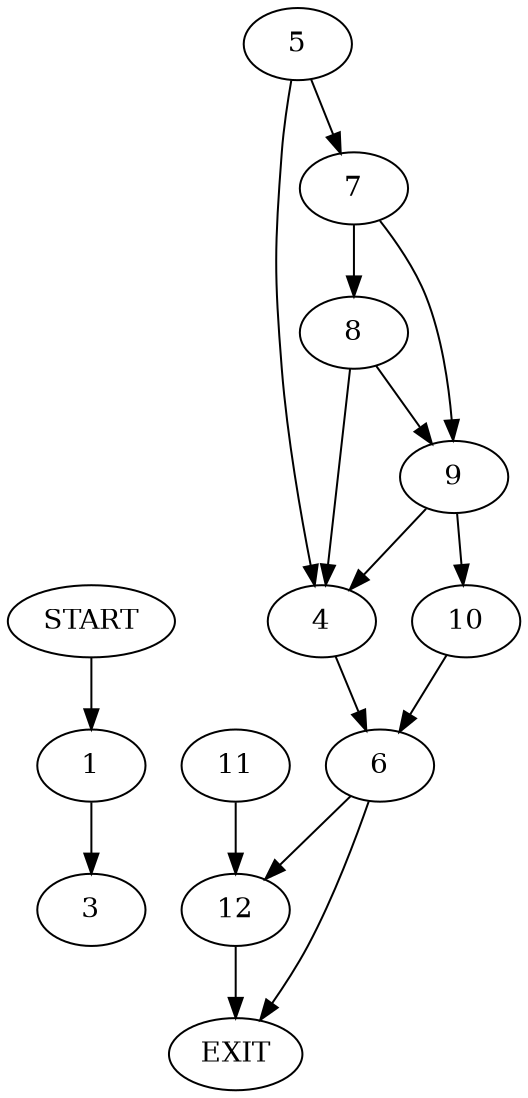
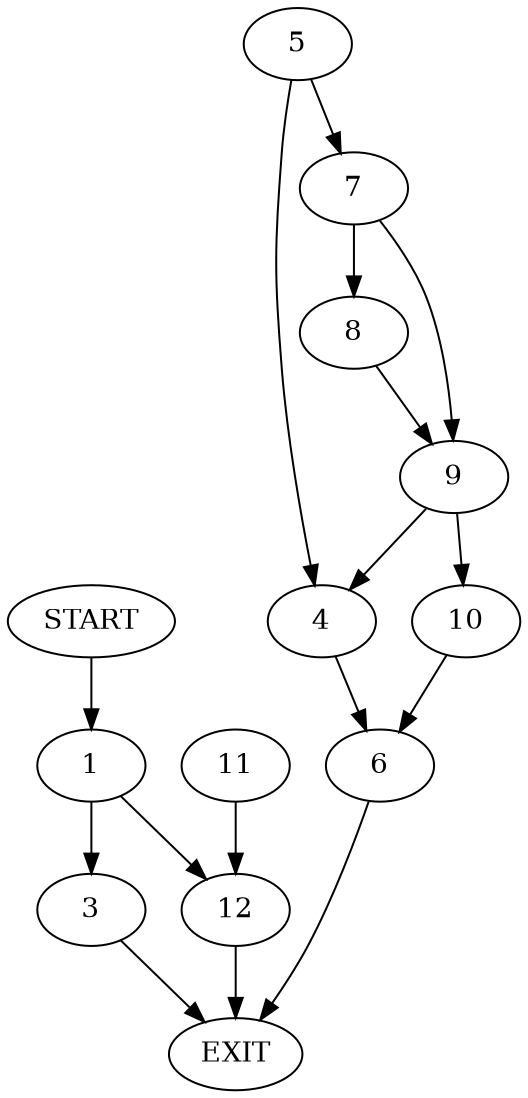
(339, 467) -> none
(315, 831) -> (156, 831)
none -> (155, 974)
